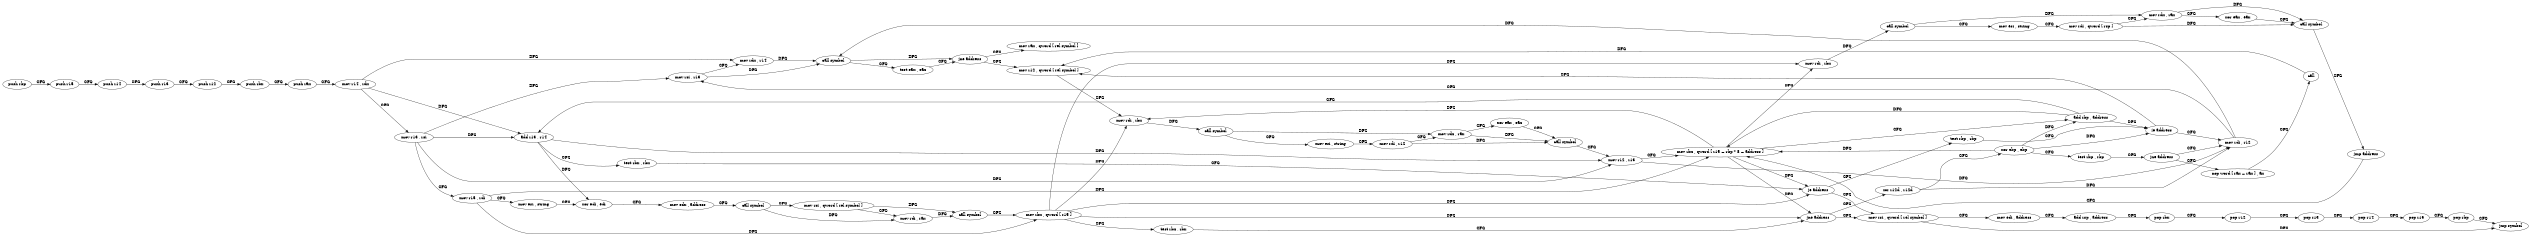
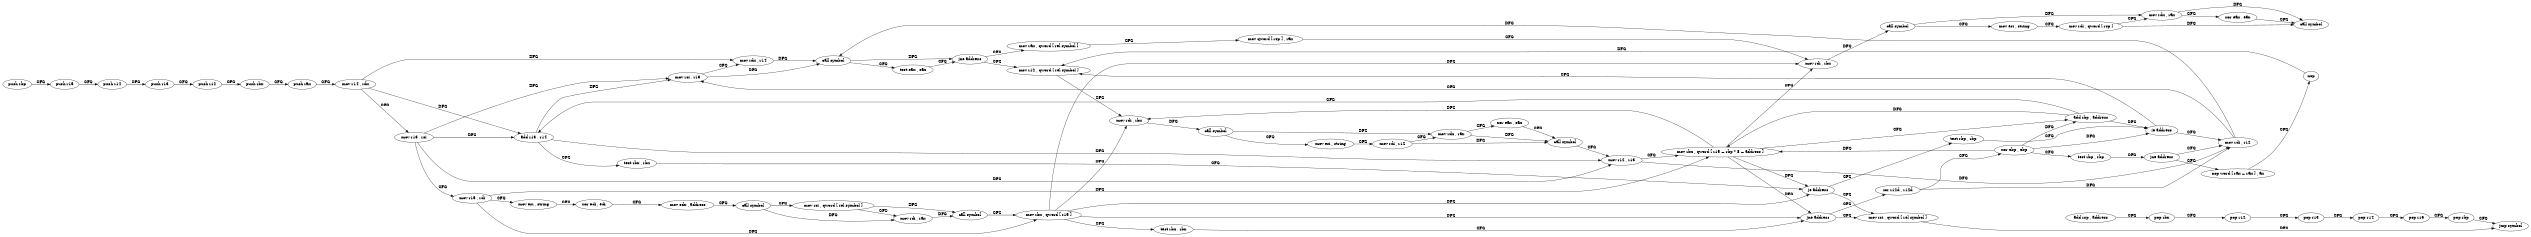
none -> (1270, 39)
(2311, 76) -> (2311, 76)
(2366, 154) -> none
(561, 171) -> (593, 92)
(2014, 218) -> none
